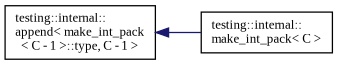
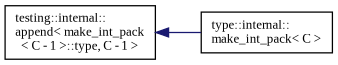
(267, 32) -> (267, 32)
